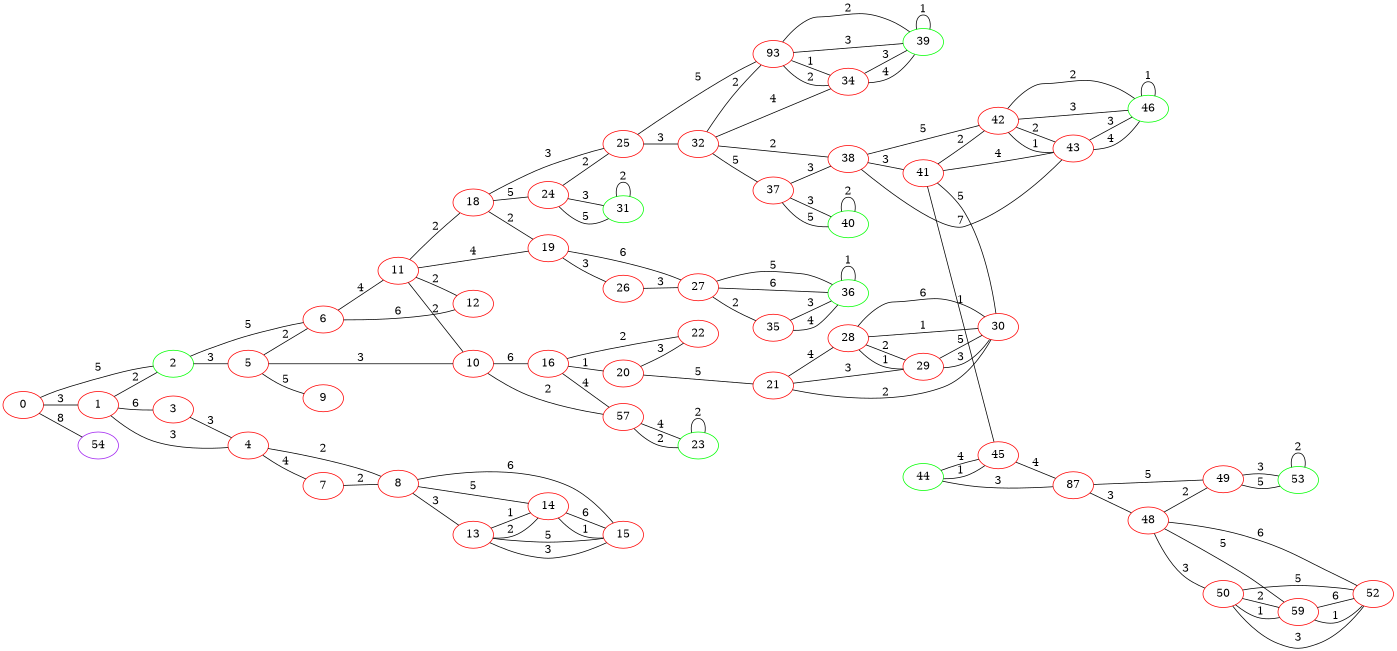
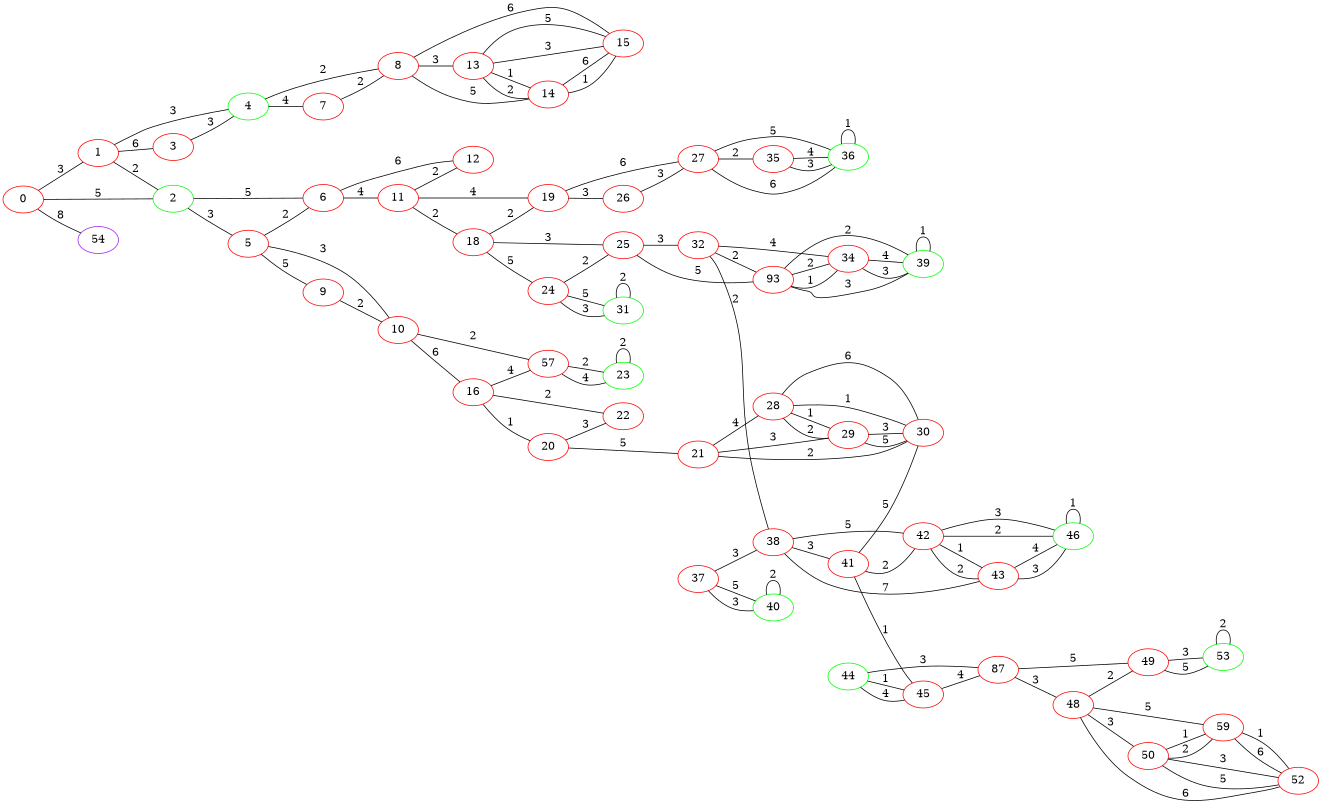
(999, 162) -> none
(735, 168) -> none
(437, 319) -> (361, 311)
(248, 446) -> (248, 107)
